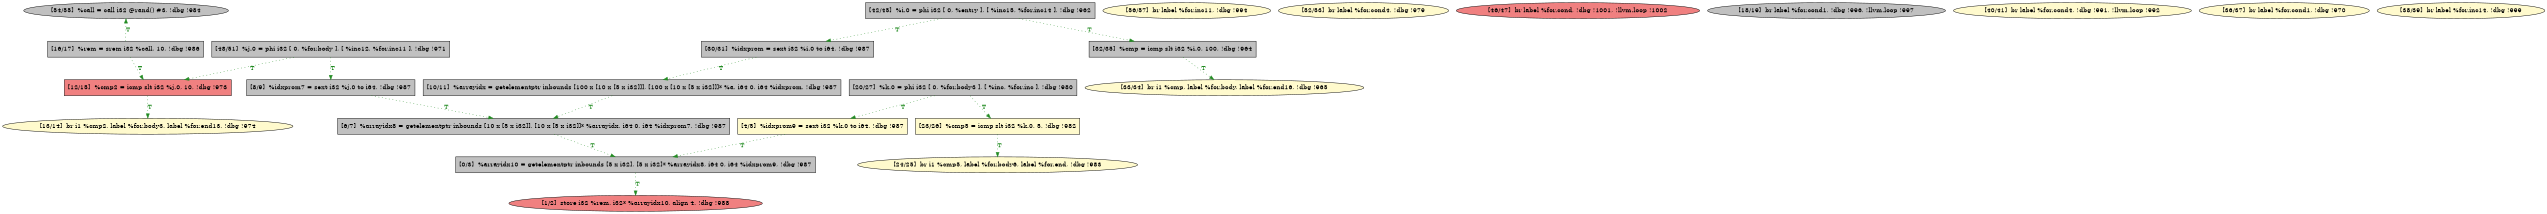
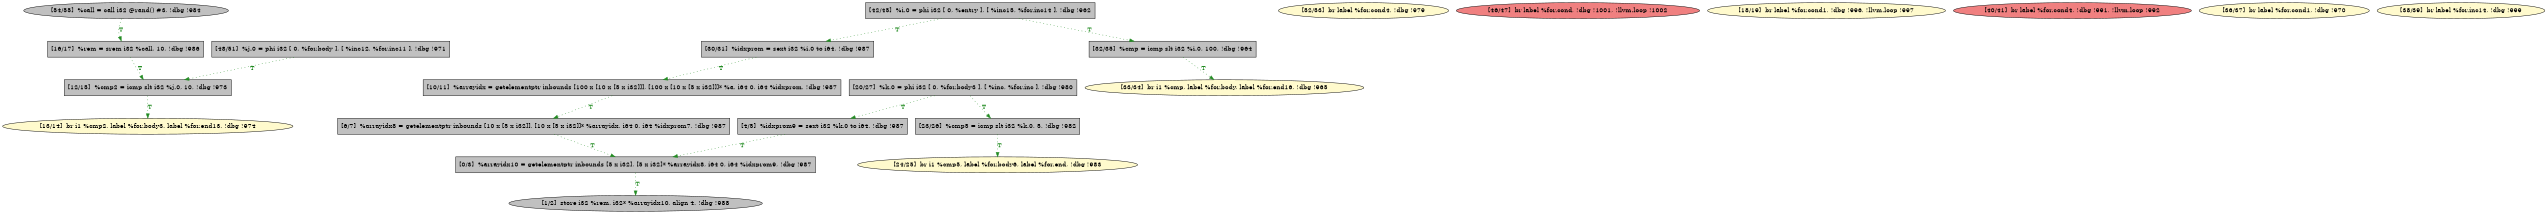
(1187, 11) -> none
(1827, 11) -> (1827, 11)
(2072, 11) -> (2072, 11)
(126, 32) -> (119, 28)
(148, 88) -> (148, 88)
(331, 88) -> none
(823, 126) -> (823, 126)
(998, 126) -> (998, 126)
(636, 203) -> (636, 203)
